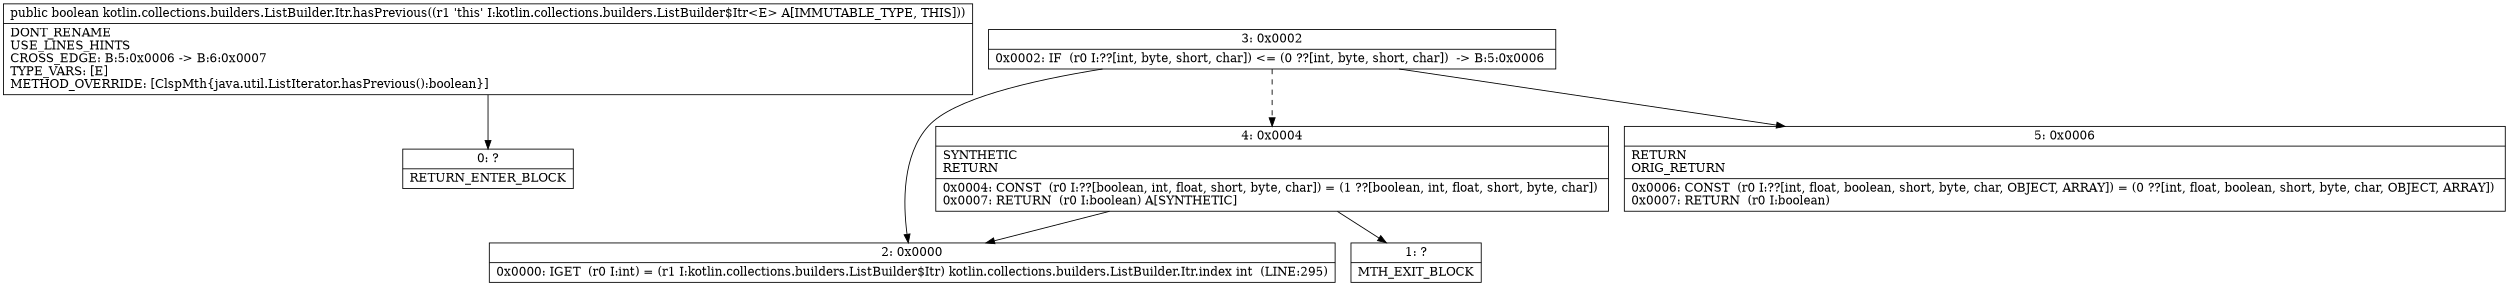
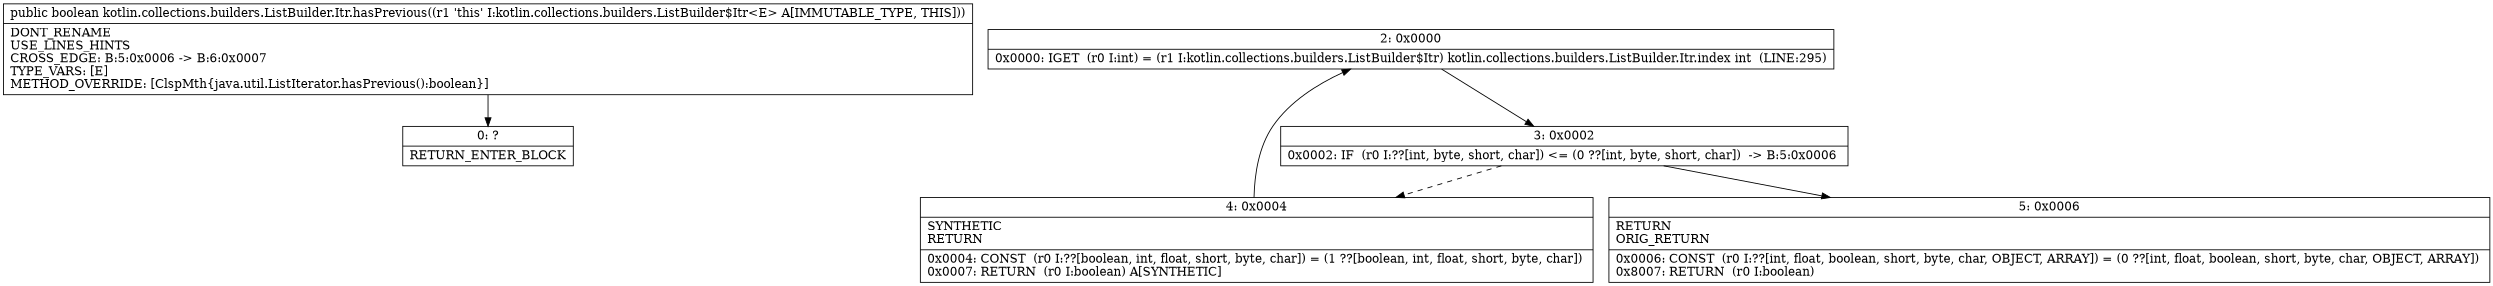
(958, 106) -> (1484, 95)
(1733, 201) -> (1717, 272)
(1416, 263) -> none
